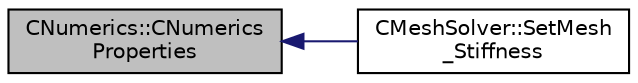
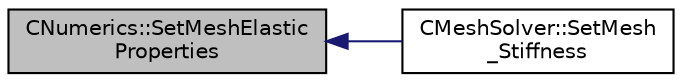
(145, 41) -> (167, 41)
